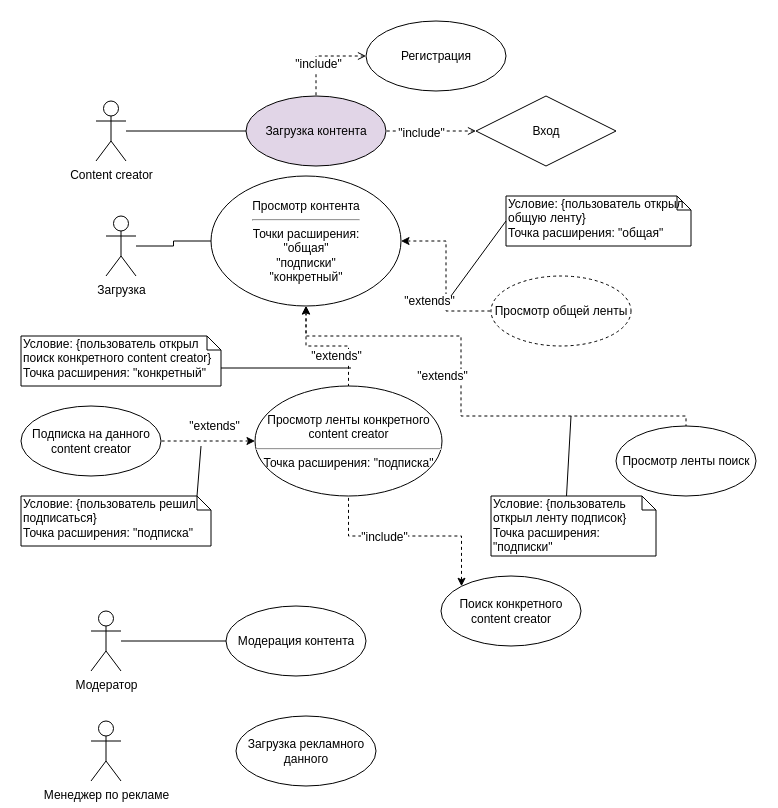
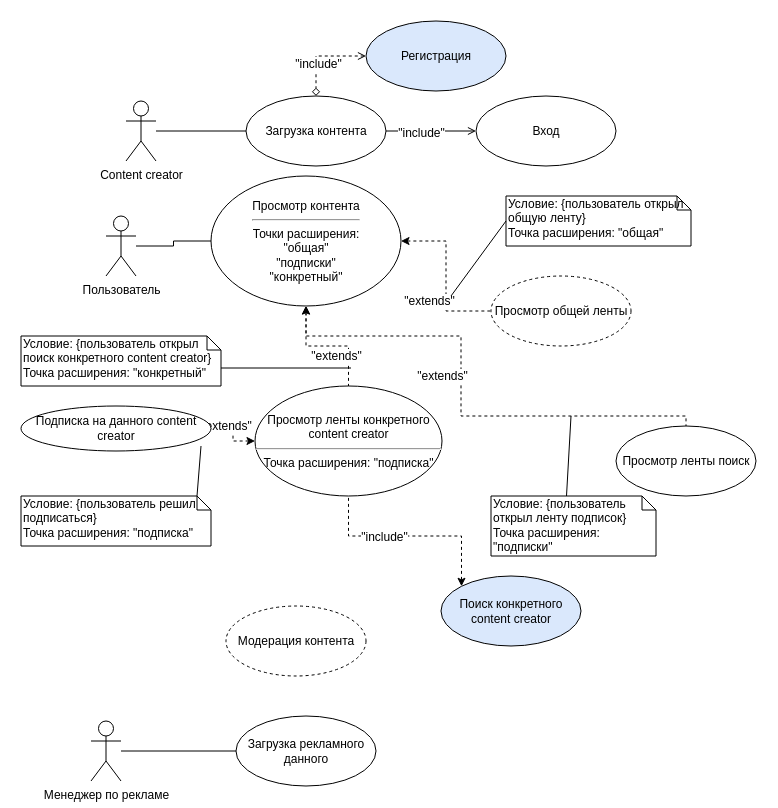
(436, 56) -> (436, 56)
(316, 91) -> (316, 87)
(111, 131) -> (141, 131)
(316, 131) -> (316, 131)
(459, 131) -> (459, 131)
(546, 131) -> (546, 131)
(122, 291) -> (122, 291)
(91, 441) -> (116, 429)
(511, 611) -> (511, 611)
(106, 641) -> none
(173, 641) -> none
(296, 641) -> (296, 641)
none -> (178, 751)
